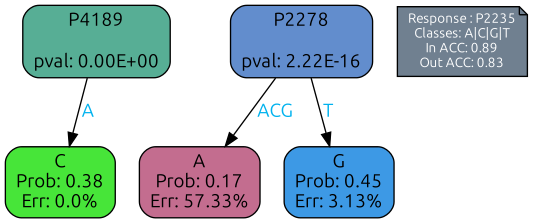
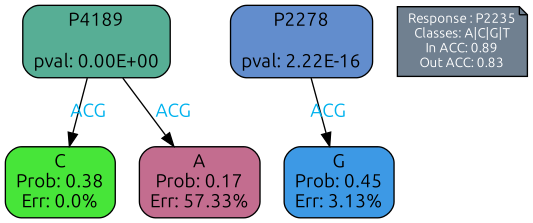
(255, 107) -> (144, 107)
(88, 112) -> (88, 112)
(328, 112) -> (328, 112)
